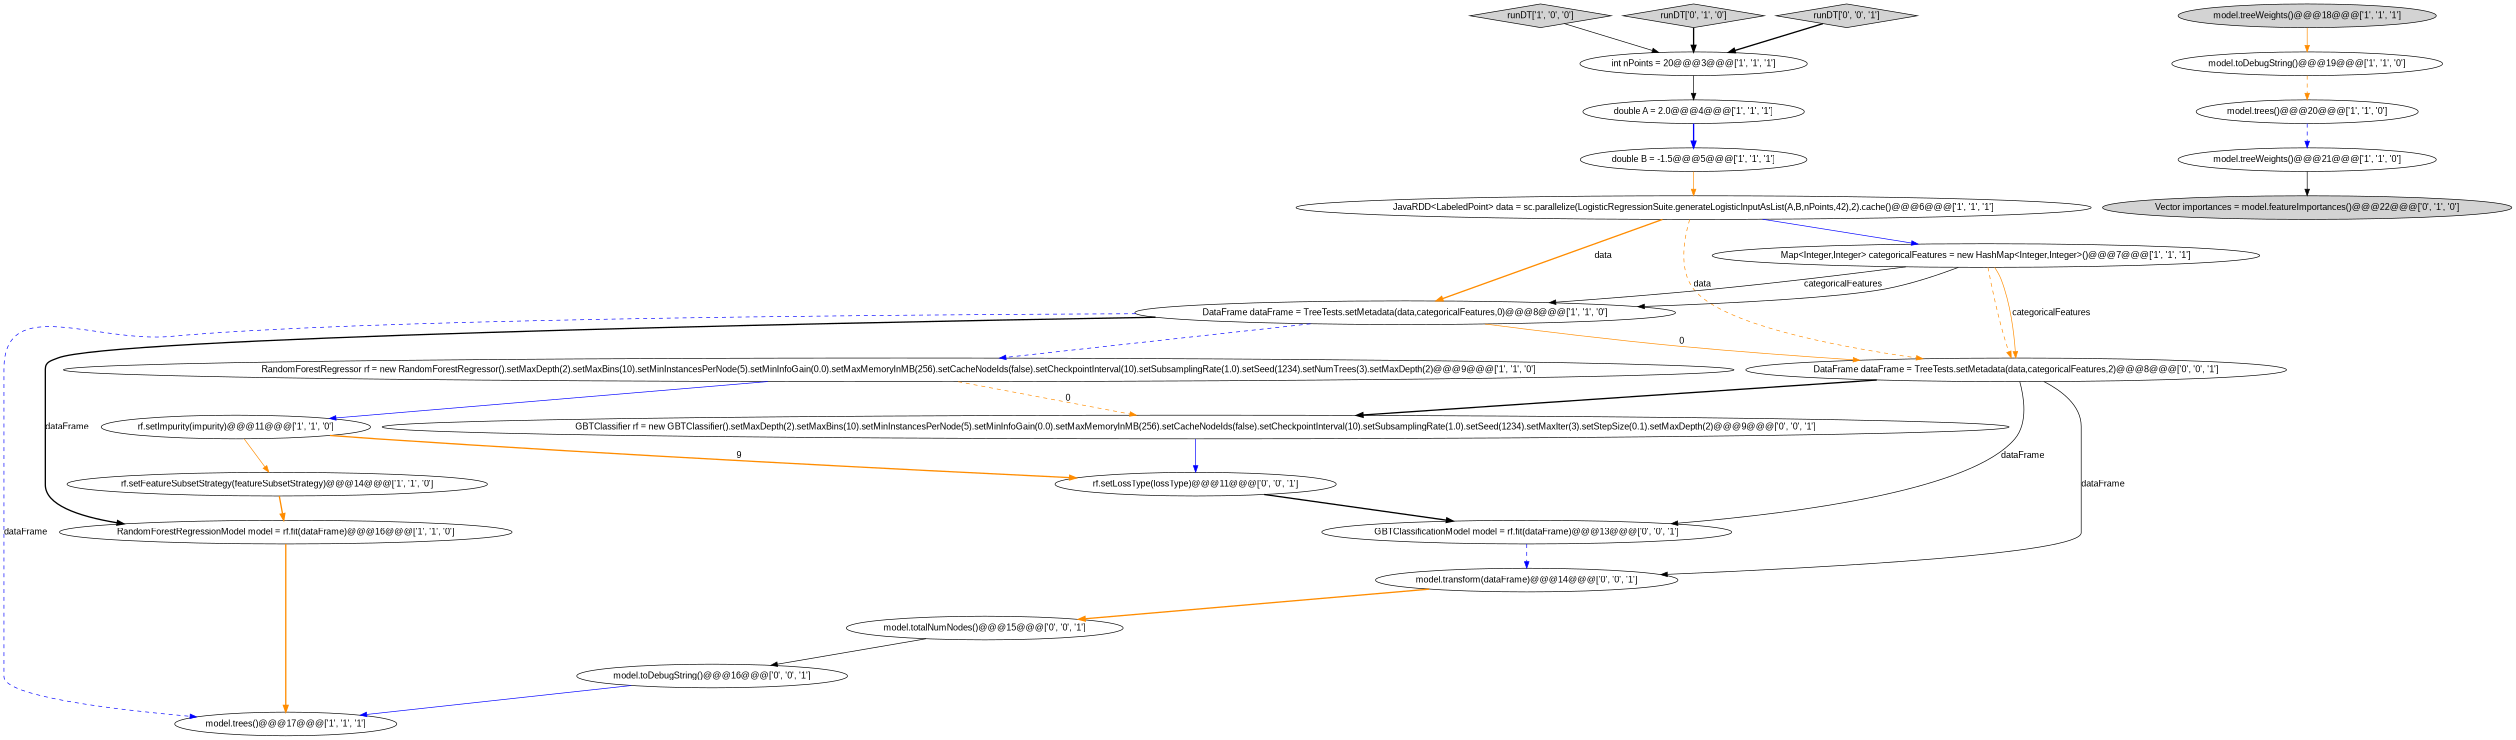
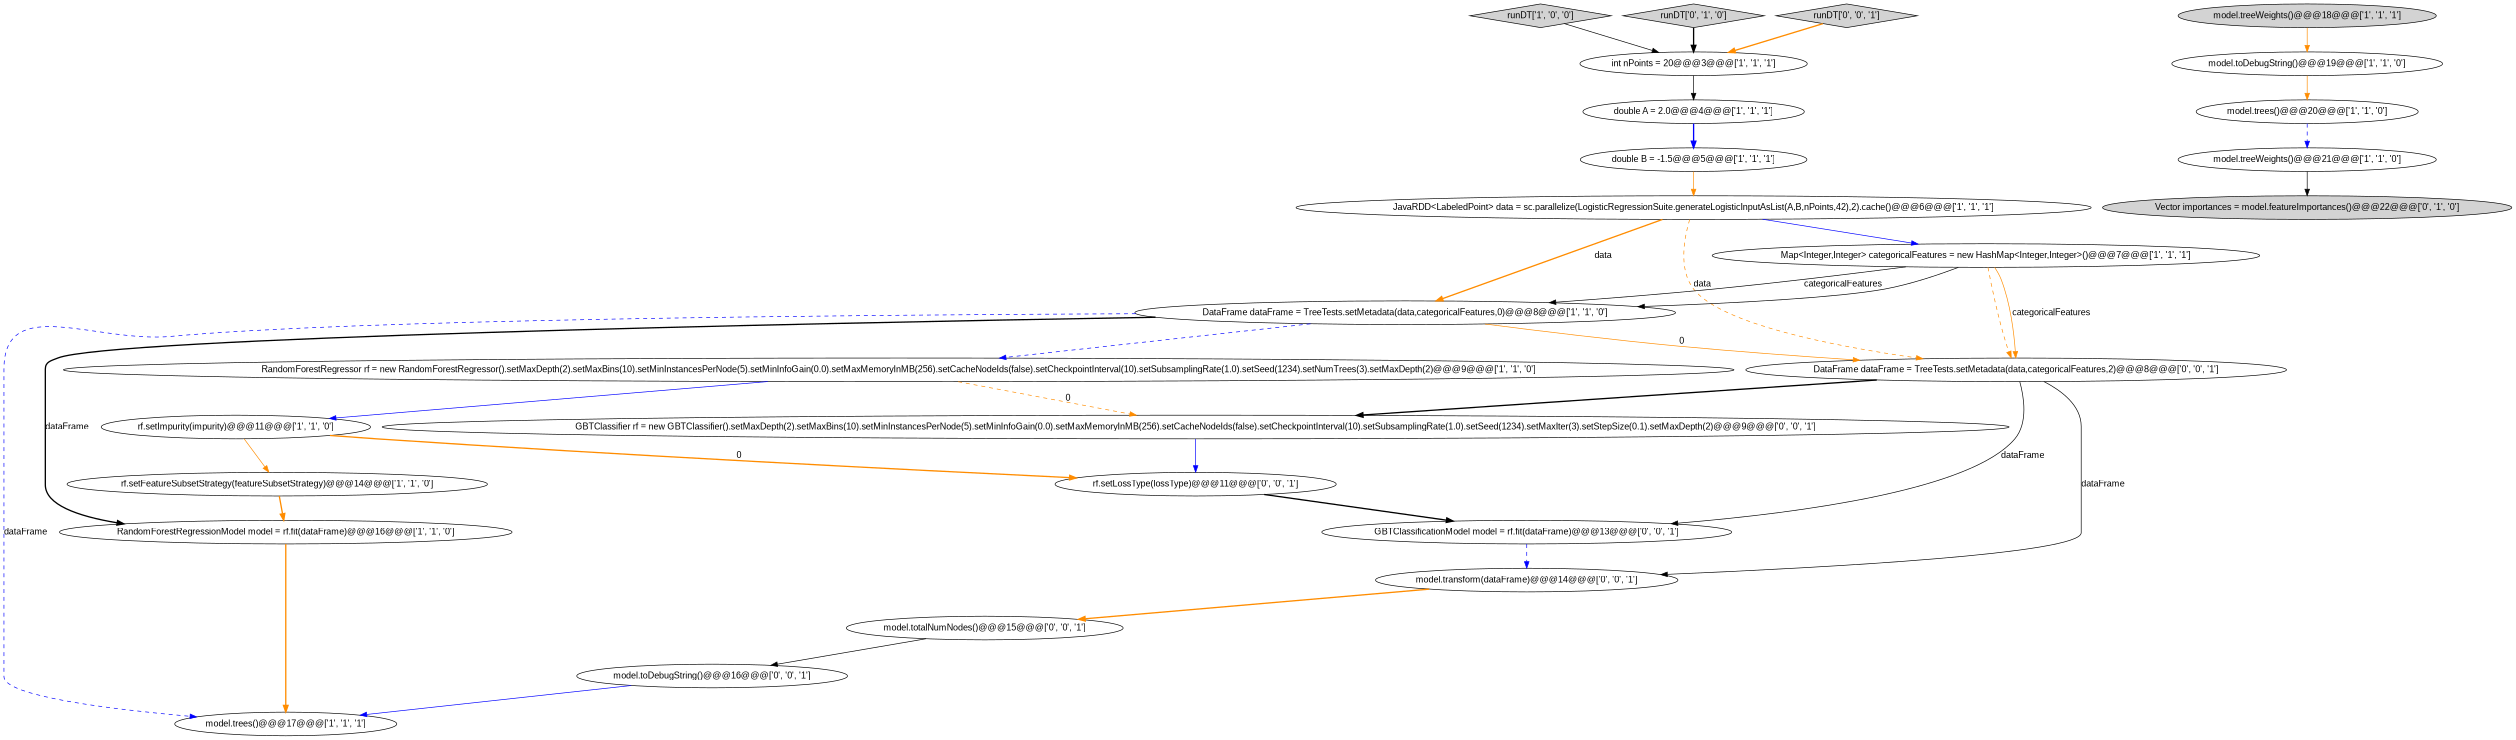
(1779, 37) -> (1779, 37)
(2307, 84) -> (2307, 84)
(739, 456) -> (739, 456)
